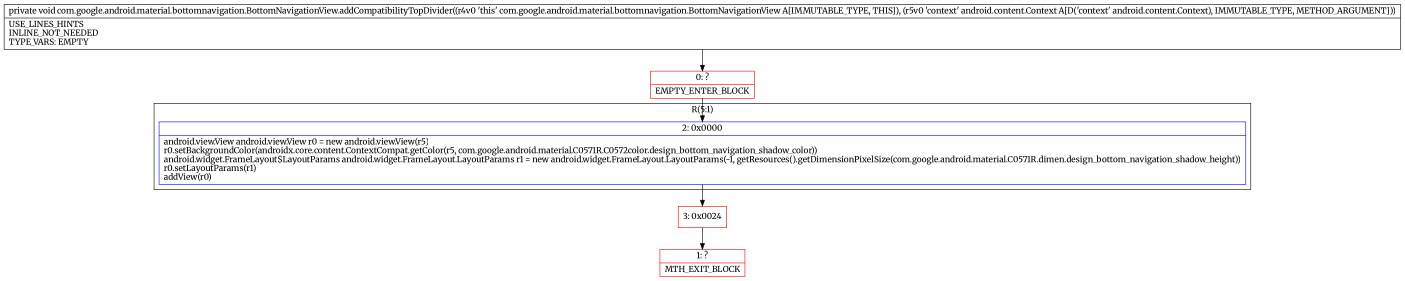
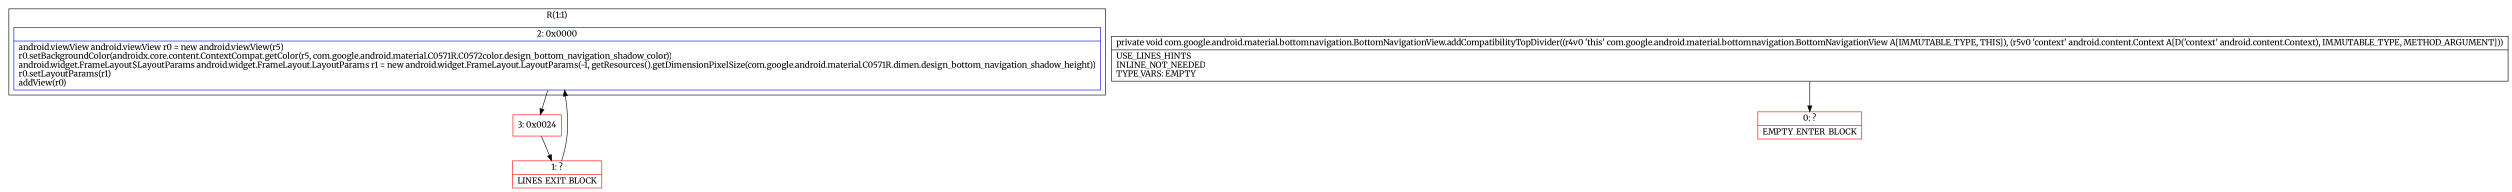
(702, 107) -> (568, 129)
(702, 110) -> (557, 16)
(702, 269) -> (557, 181)
